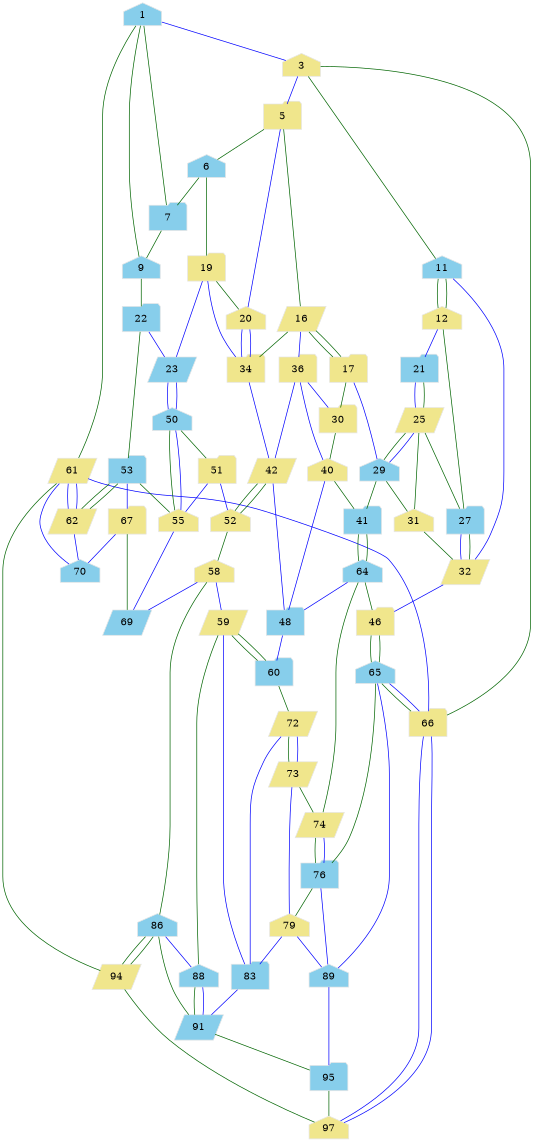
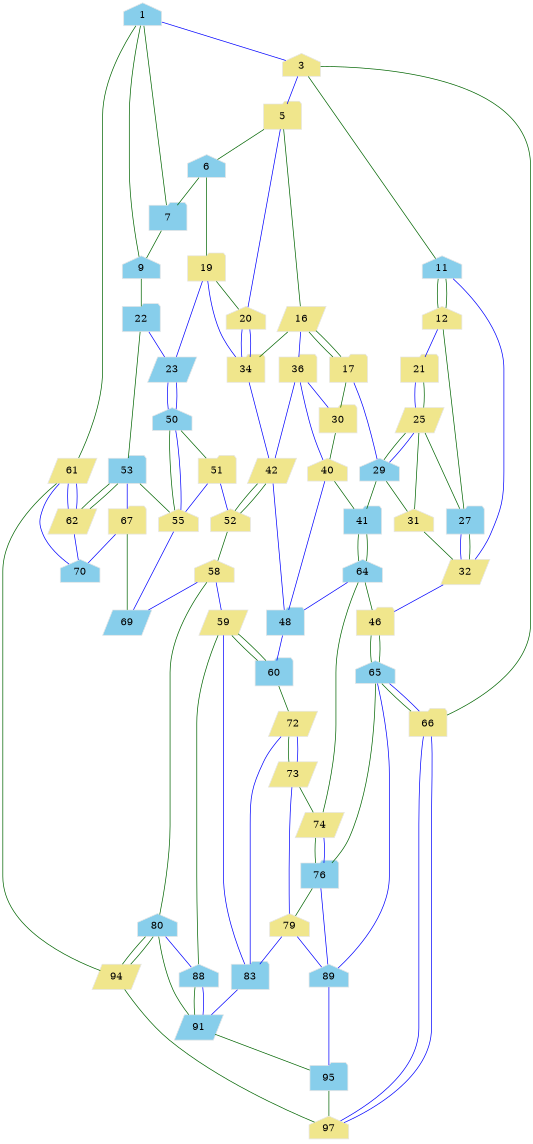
(420, 370) -> (420, 370)
(319, 529) -> none
(157, 926) -> (157, 926)
